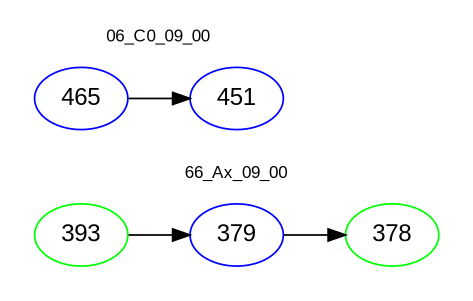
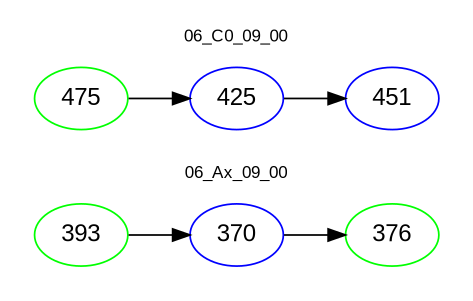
(81, 98) -> (237, 98)
none -> (81, 98)
(237, 174) -> (237, 174)
(237, 235) -> (237, 235)
(392, 235) -> (392, 235)
